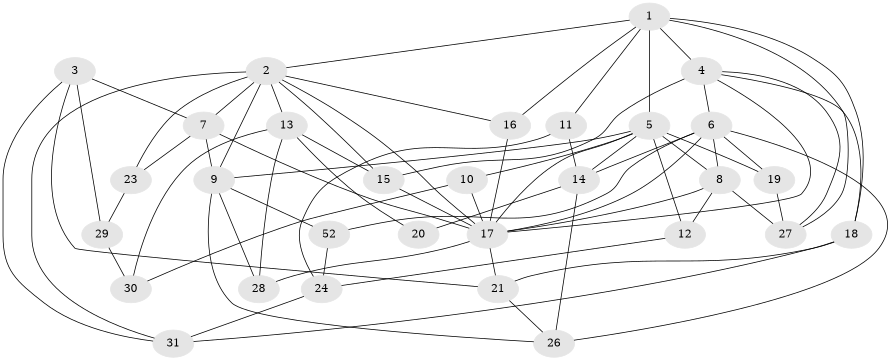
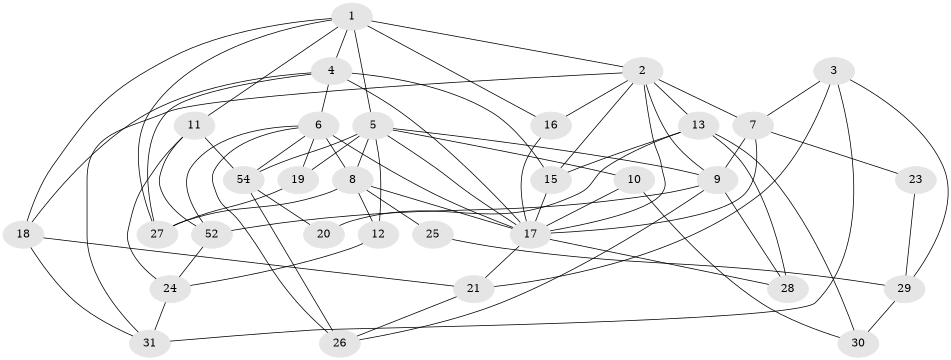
(181, 108) -> none
(579, 180) -> (244, 180)
none -> (160, 186)
none -> (433, 235)
